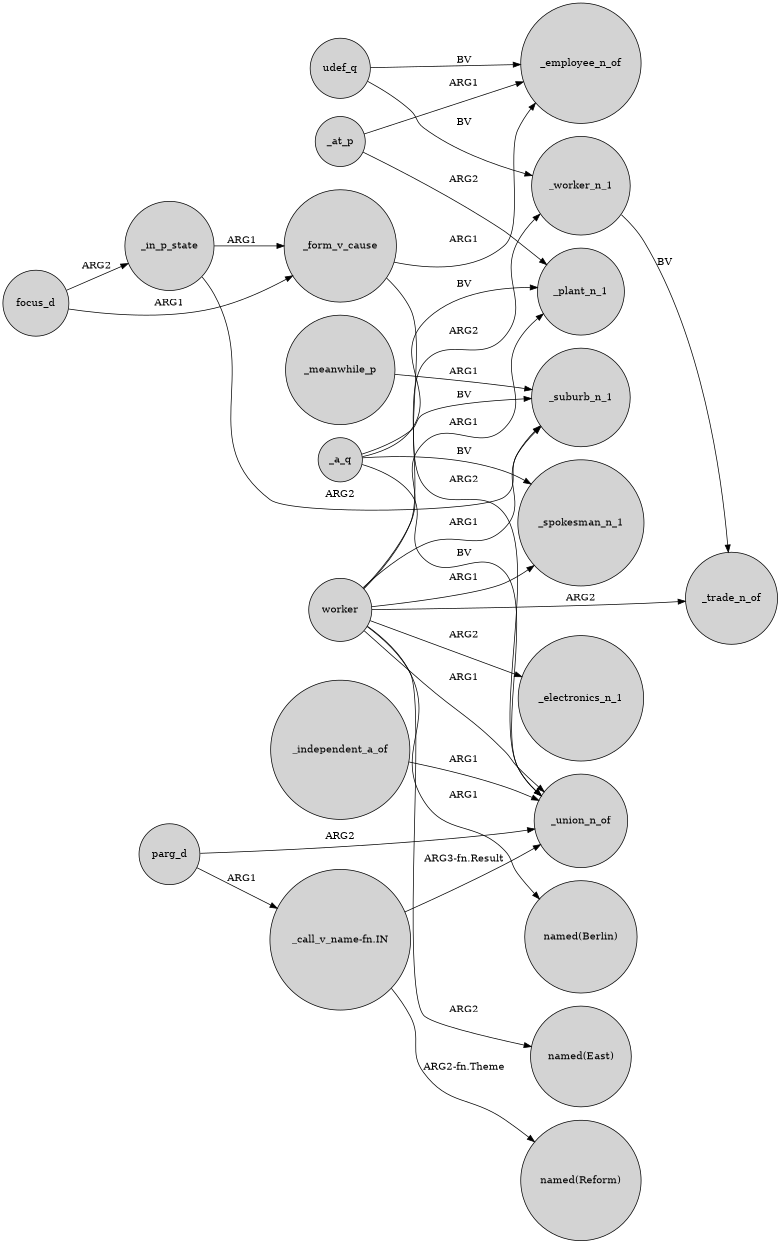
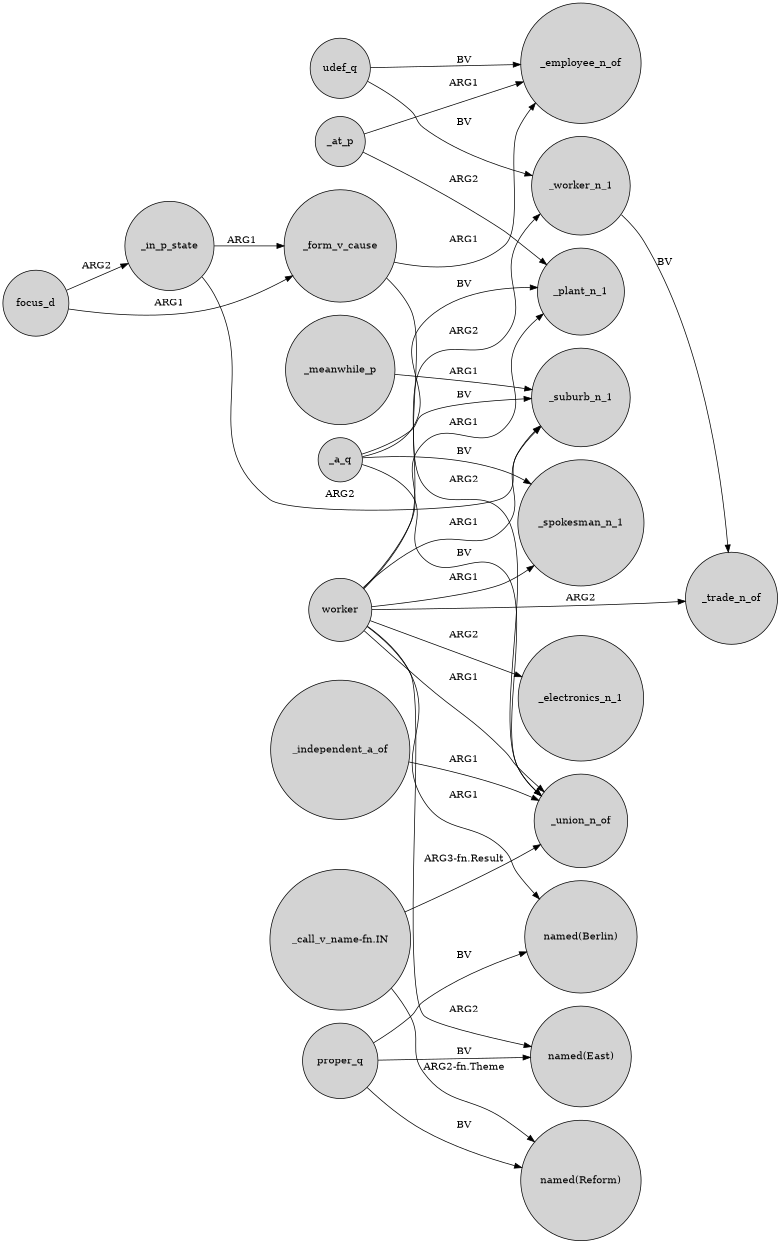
(169, 854) -> none
none -> (340, 1061)
